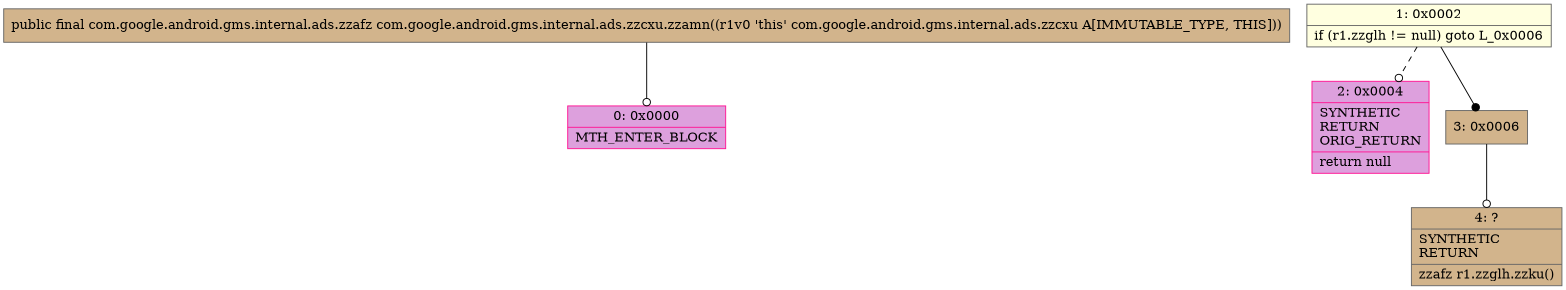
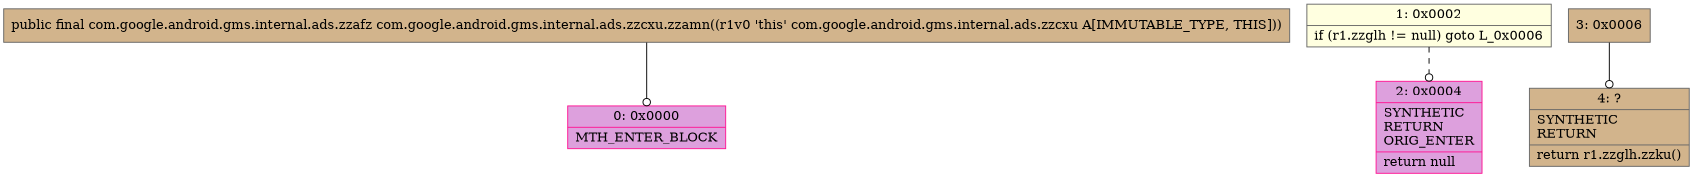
(1457, 76) -> none
(1371, 141) -> (1429, 141)
(1487, 275) -> (1609, 155)
